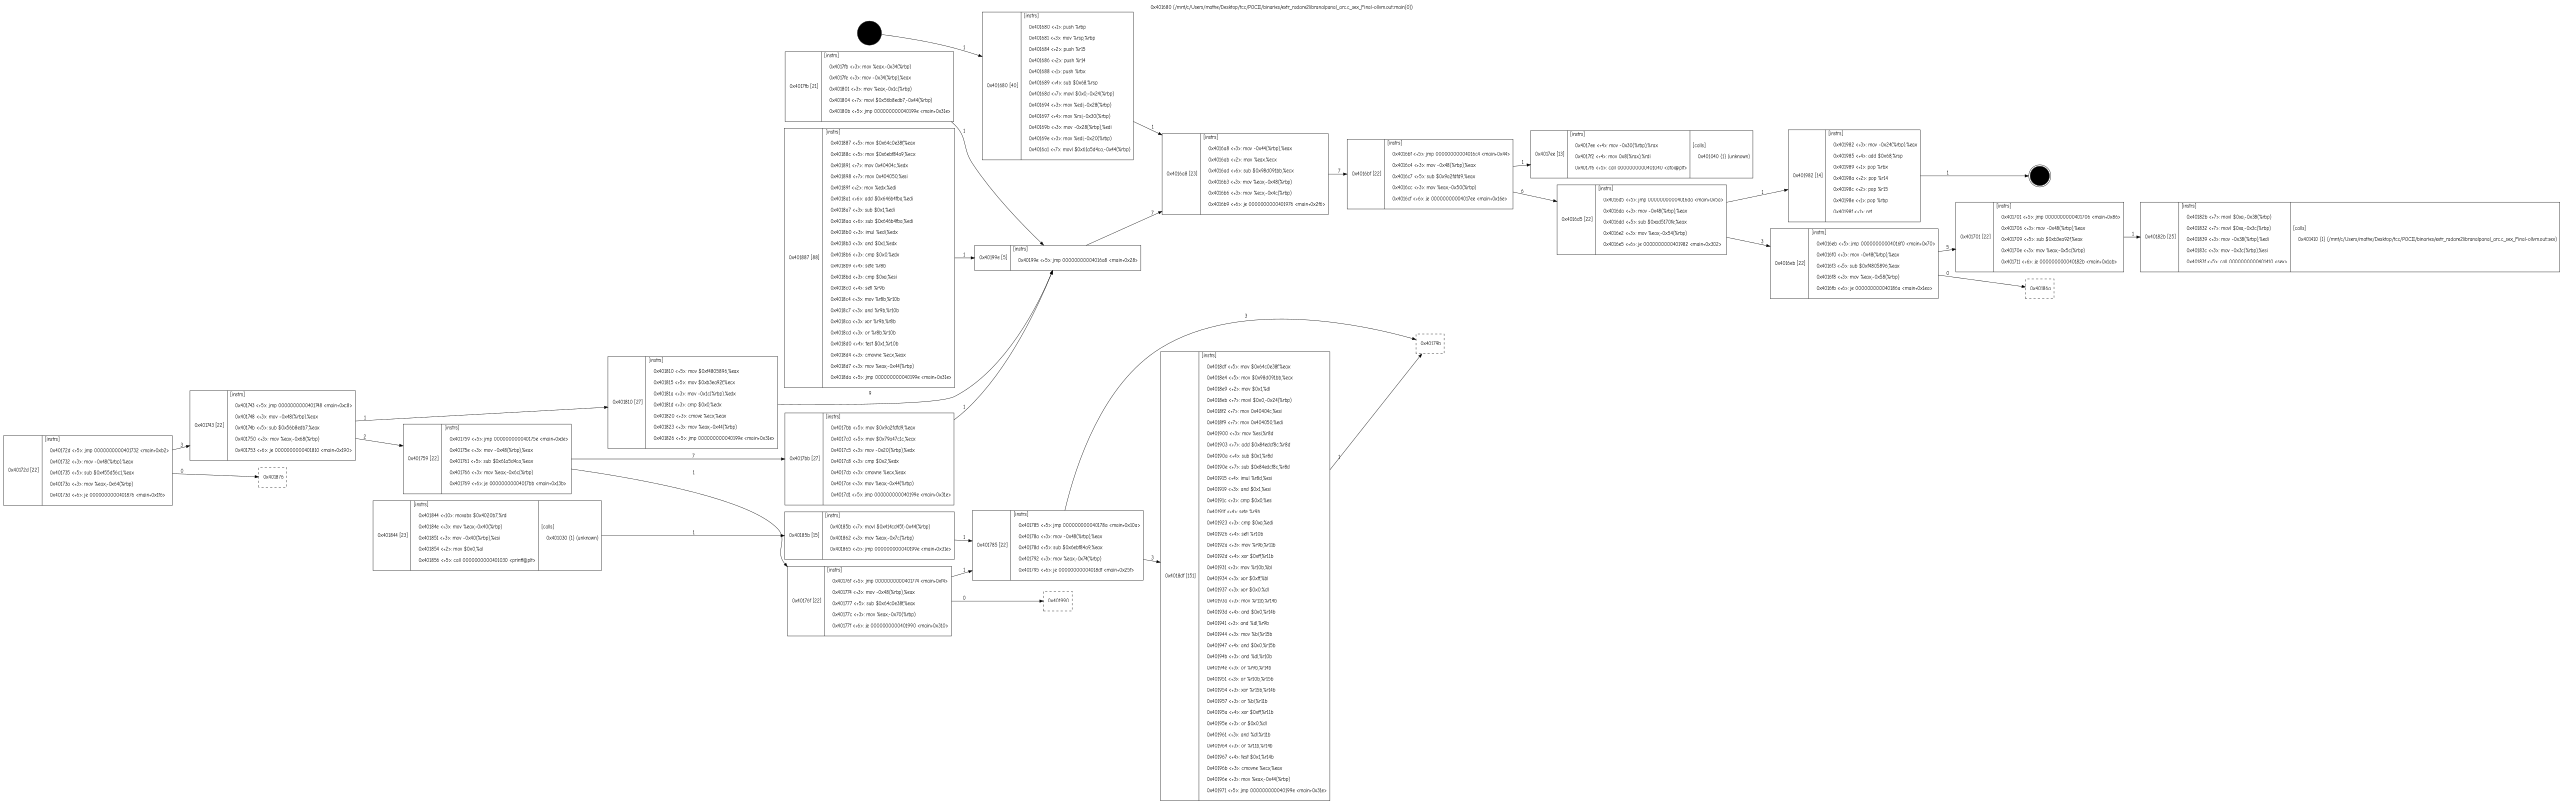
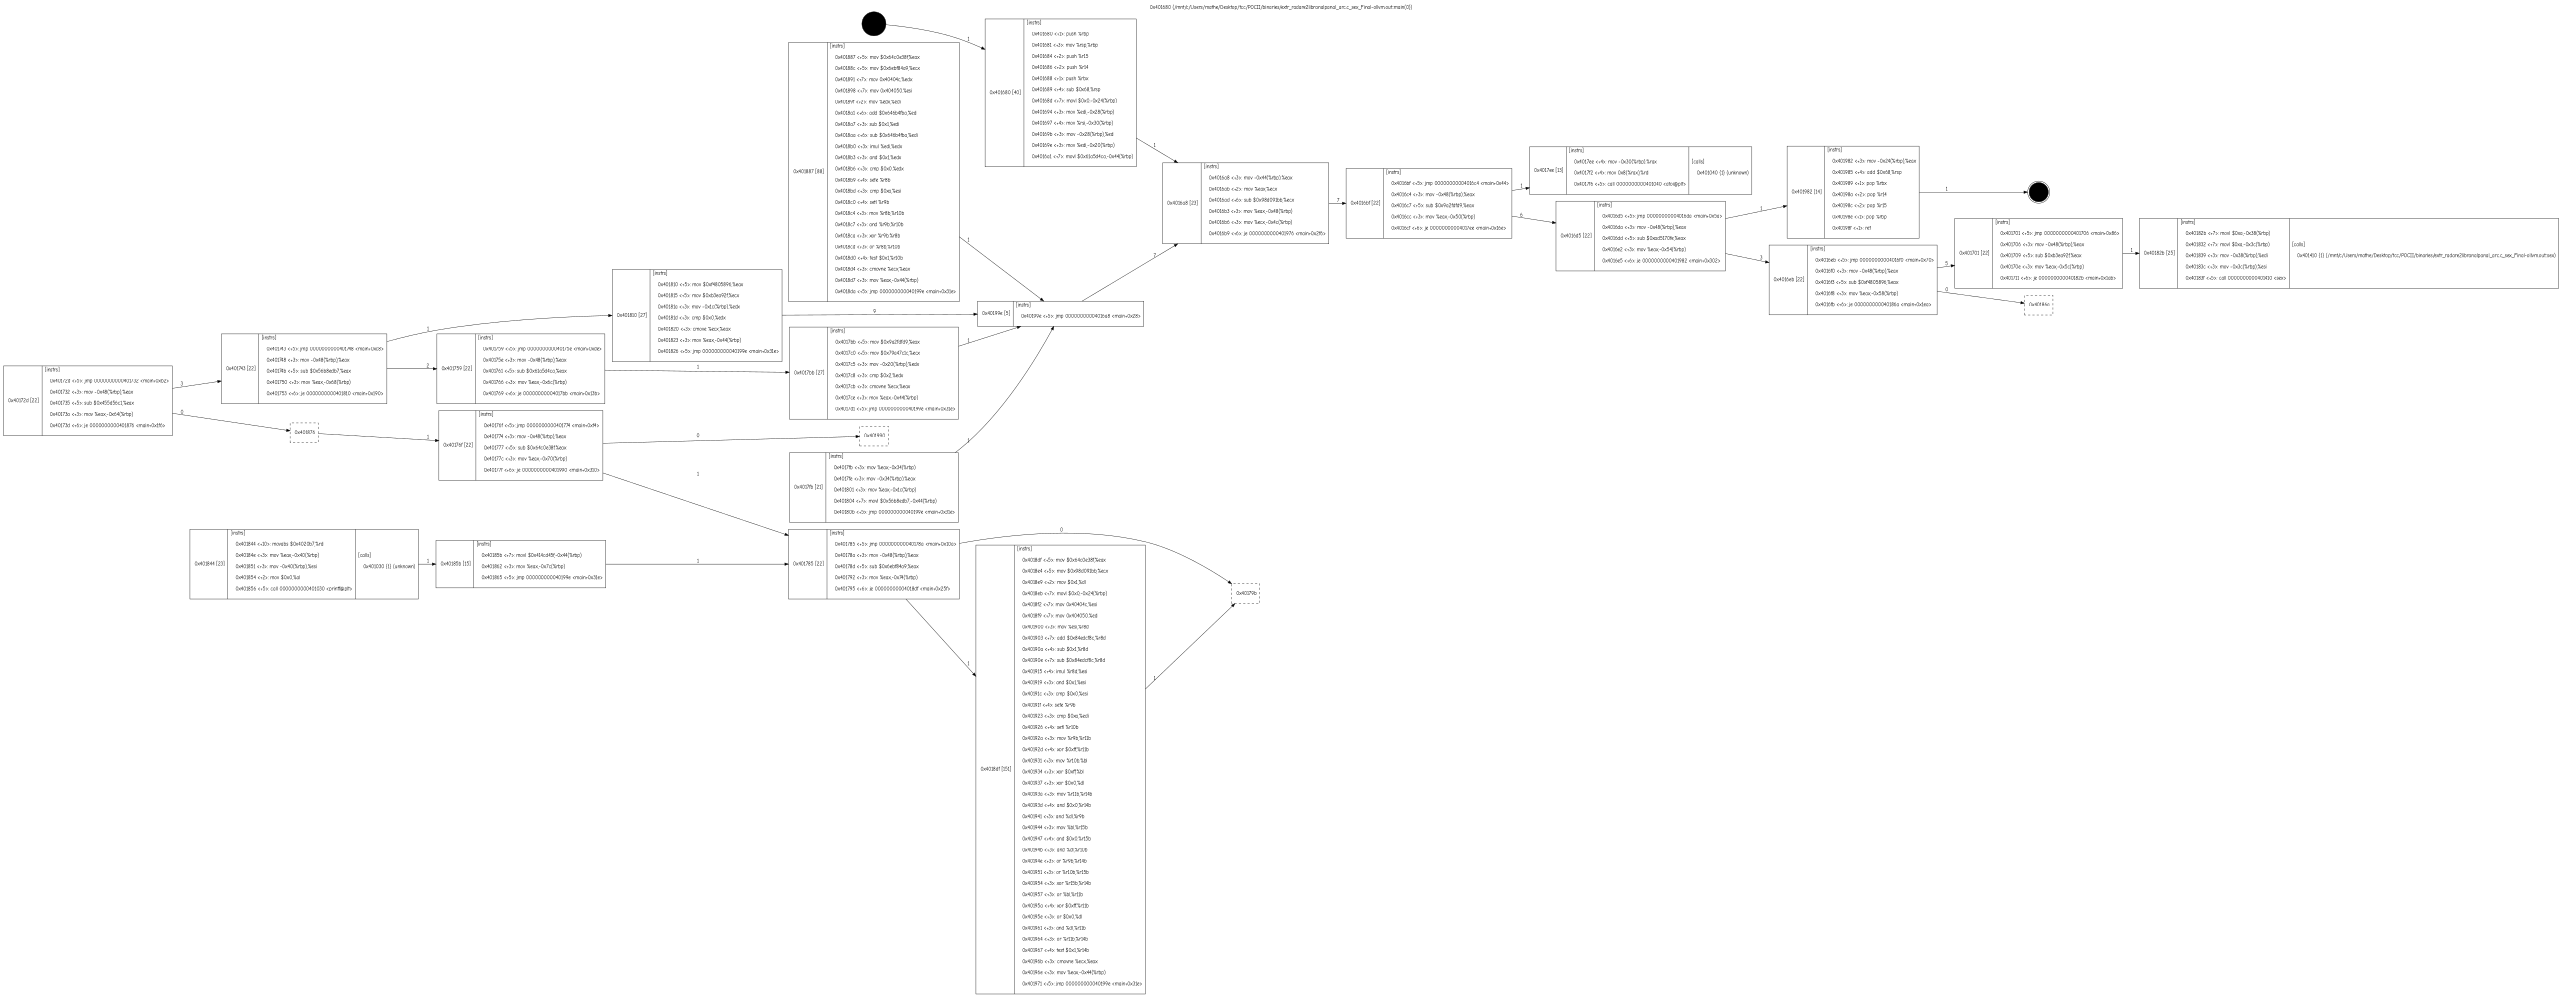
(1245, 316) -> (1061, 530)
(693, 456) -> (697, 368)
(696, 493) -> (377, 437)
(1152, 558) -> (968, 664)
